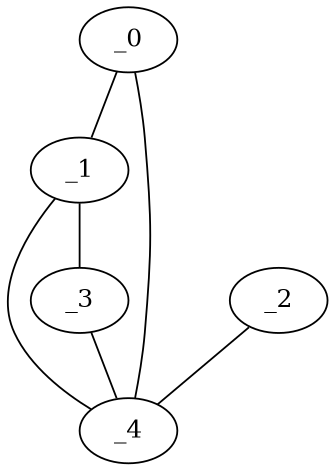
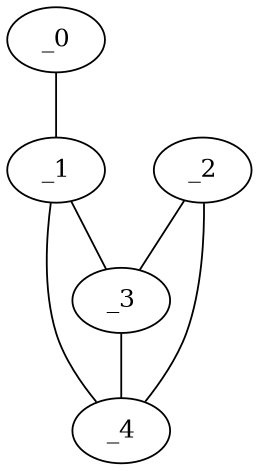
(150, 235) -> none
none -> (162, 235)
